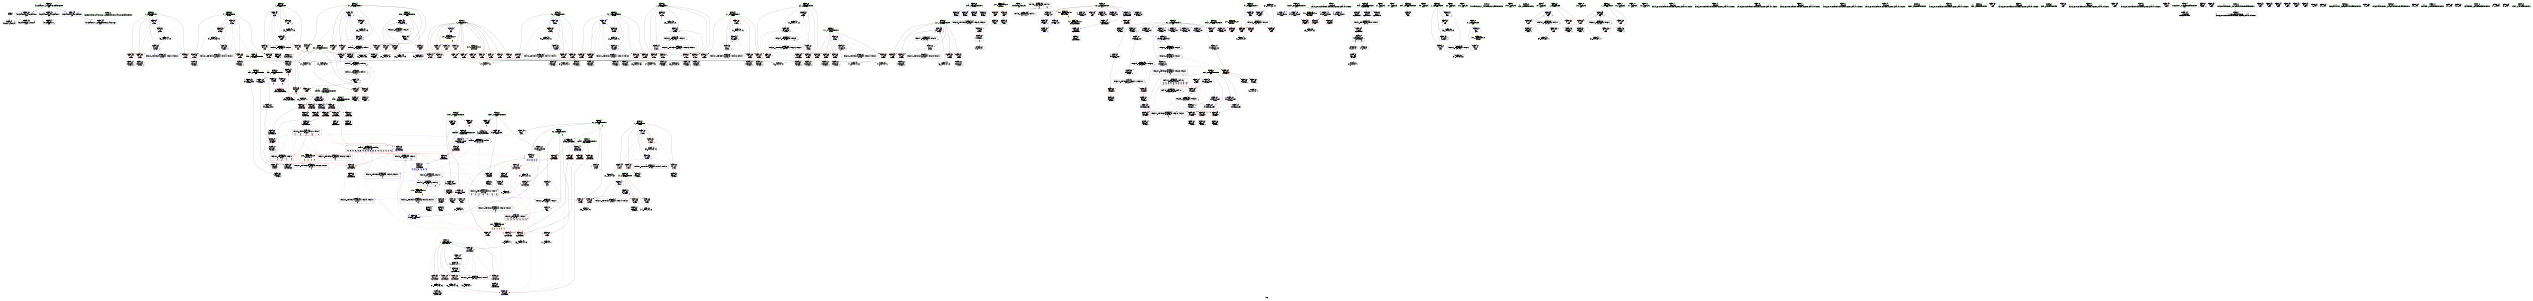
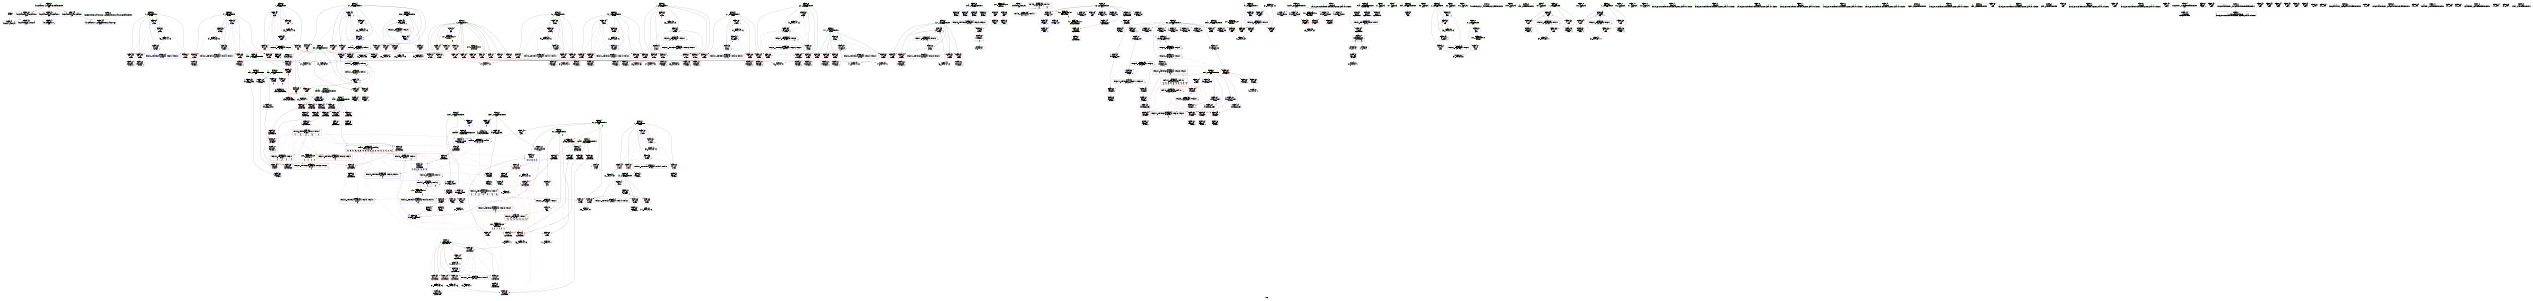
(2496, 6) -> (2496, 6)
(453, 123) -> none
